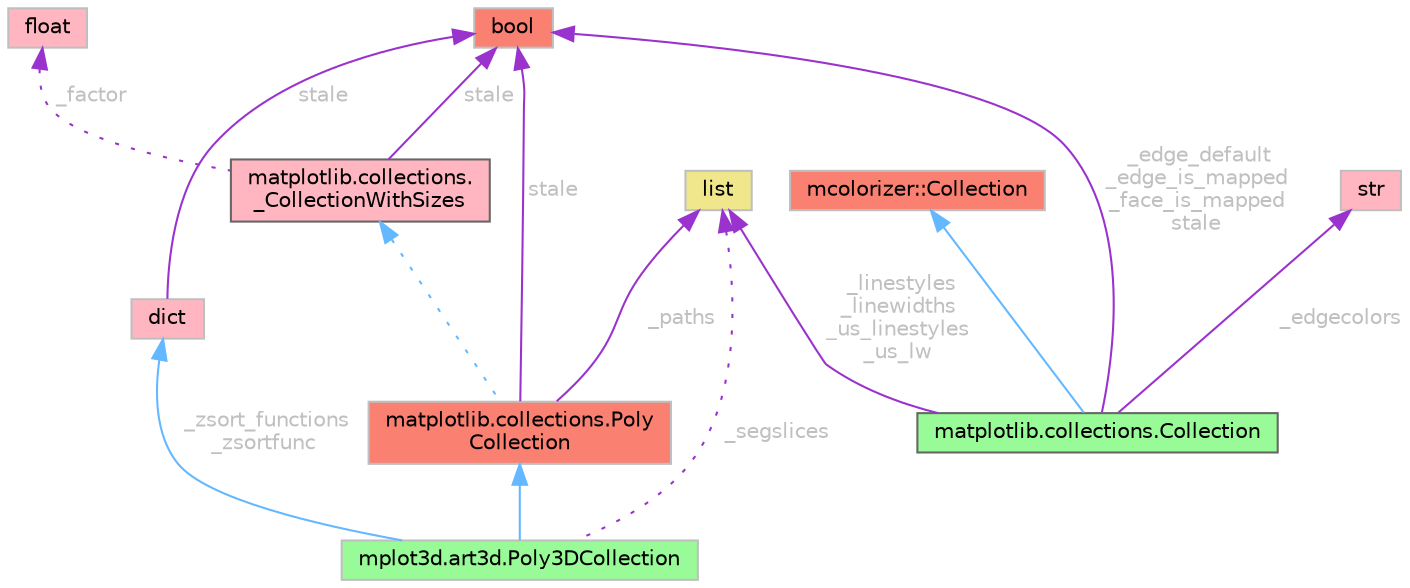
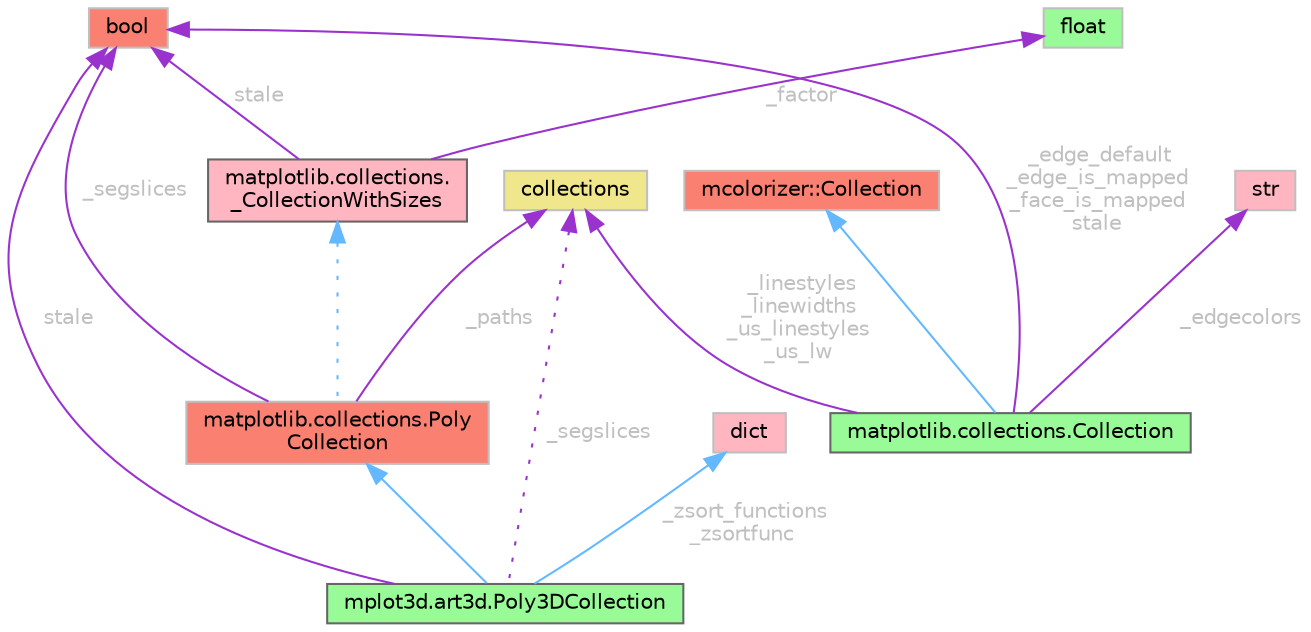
(48, 28) -> (1083, 28)
(253, 111) -> (66, 410)
(116, 144) -> (726, 93)
(551, 191) -> (133, 191)
(719, 191) -> (576, 191)
(520, 560) -> (505, 604)
